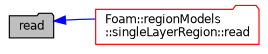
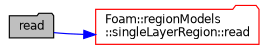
(81, 19) -> (69, 34)
